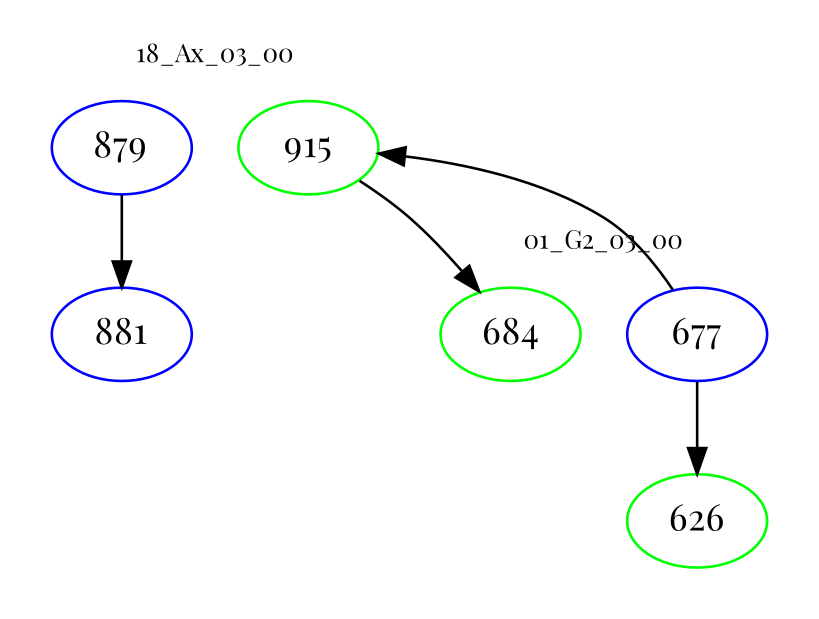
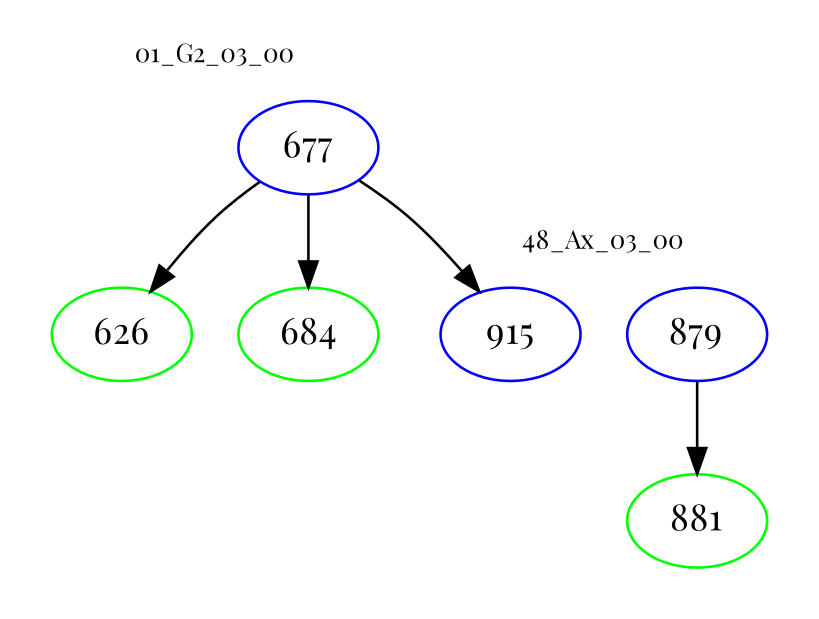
(215, 56) -> (604, 242)
(308, 148) -> (511, 334)
(436, 243) -> (308, 228)
(122, 334) -> (697, 521)
